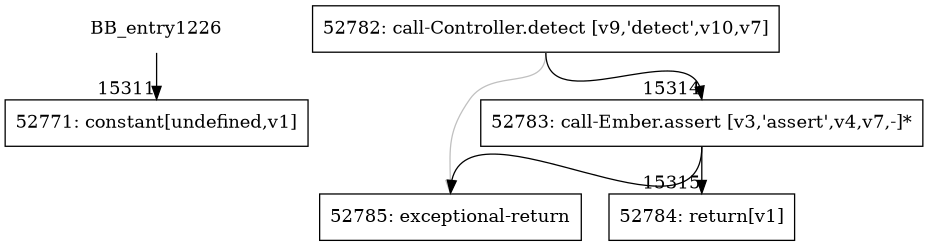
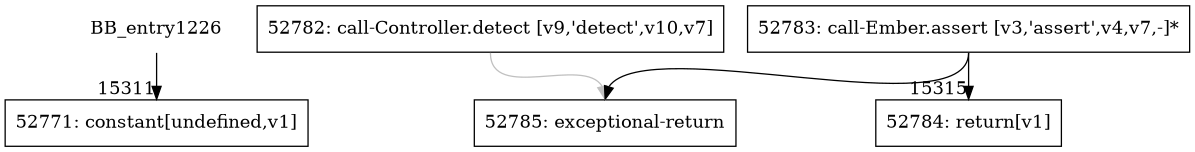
(617, 77) -> none
